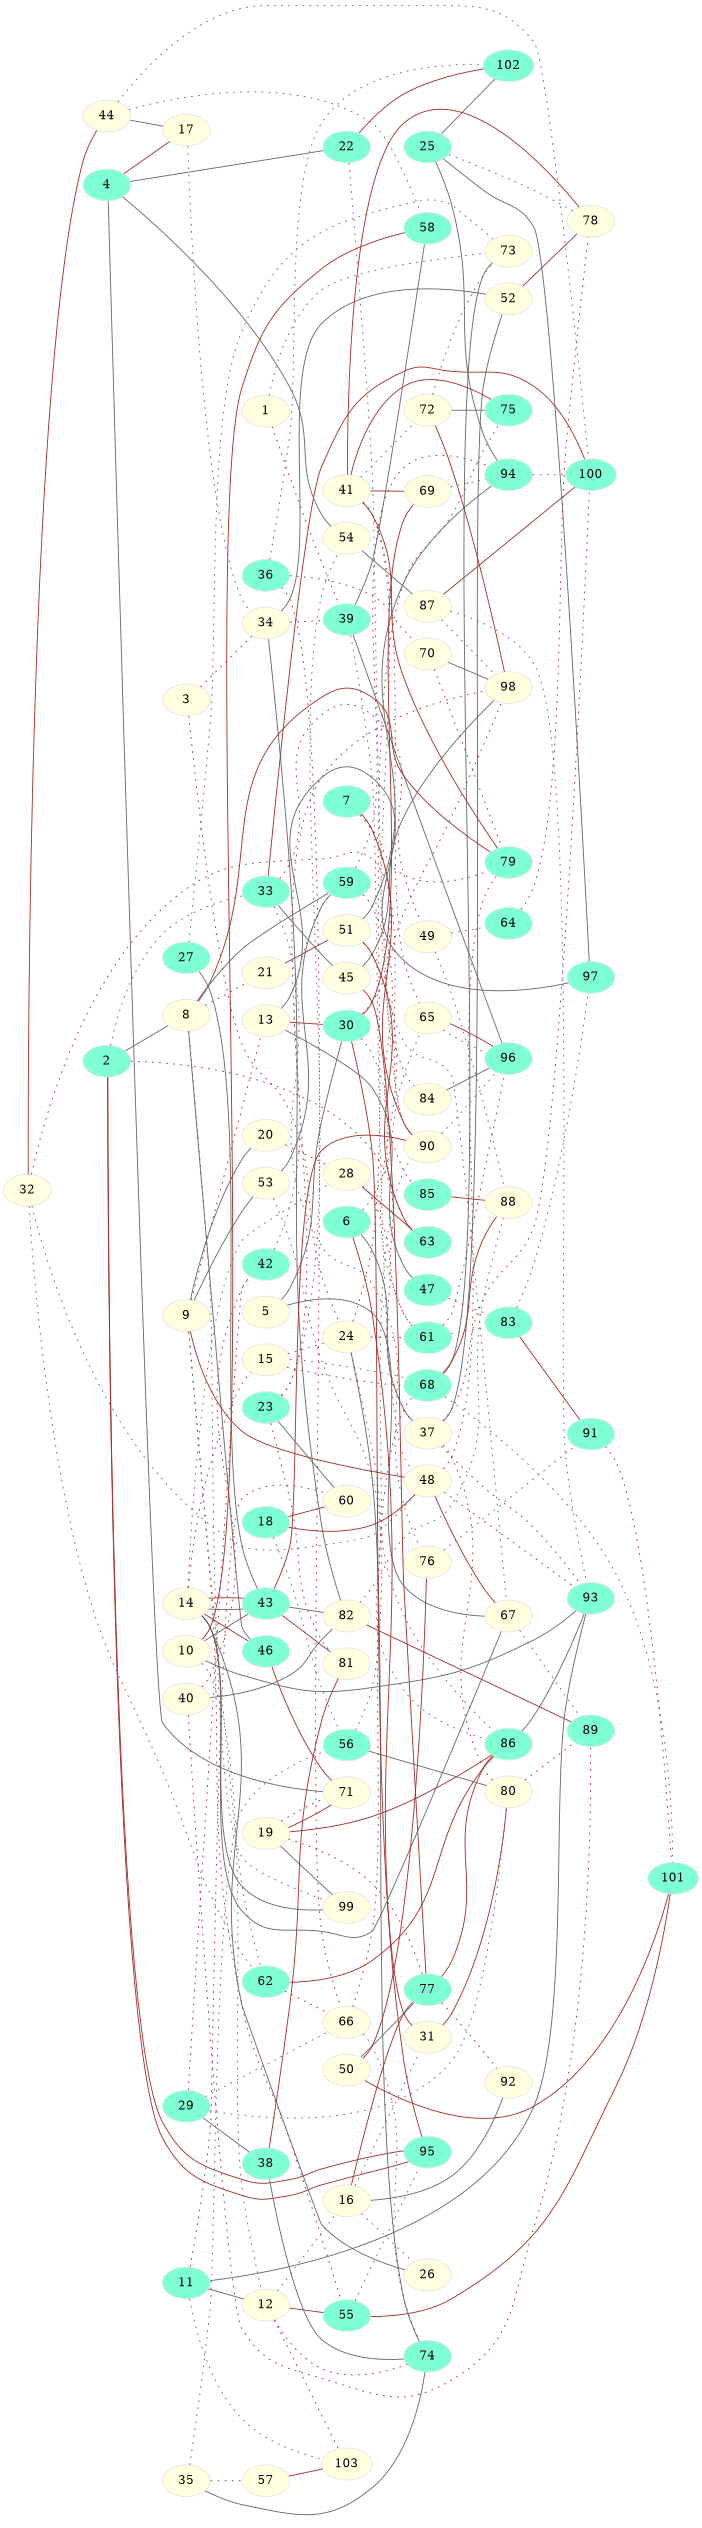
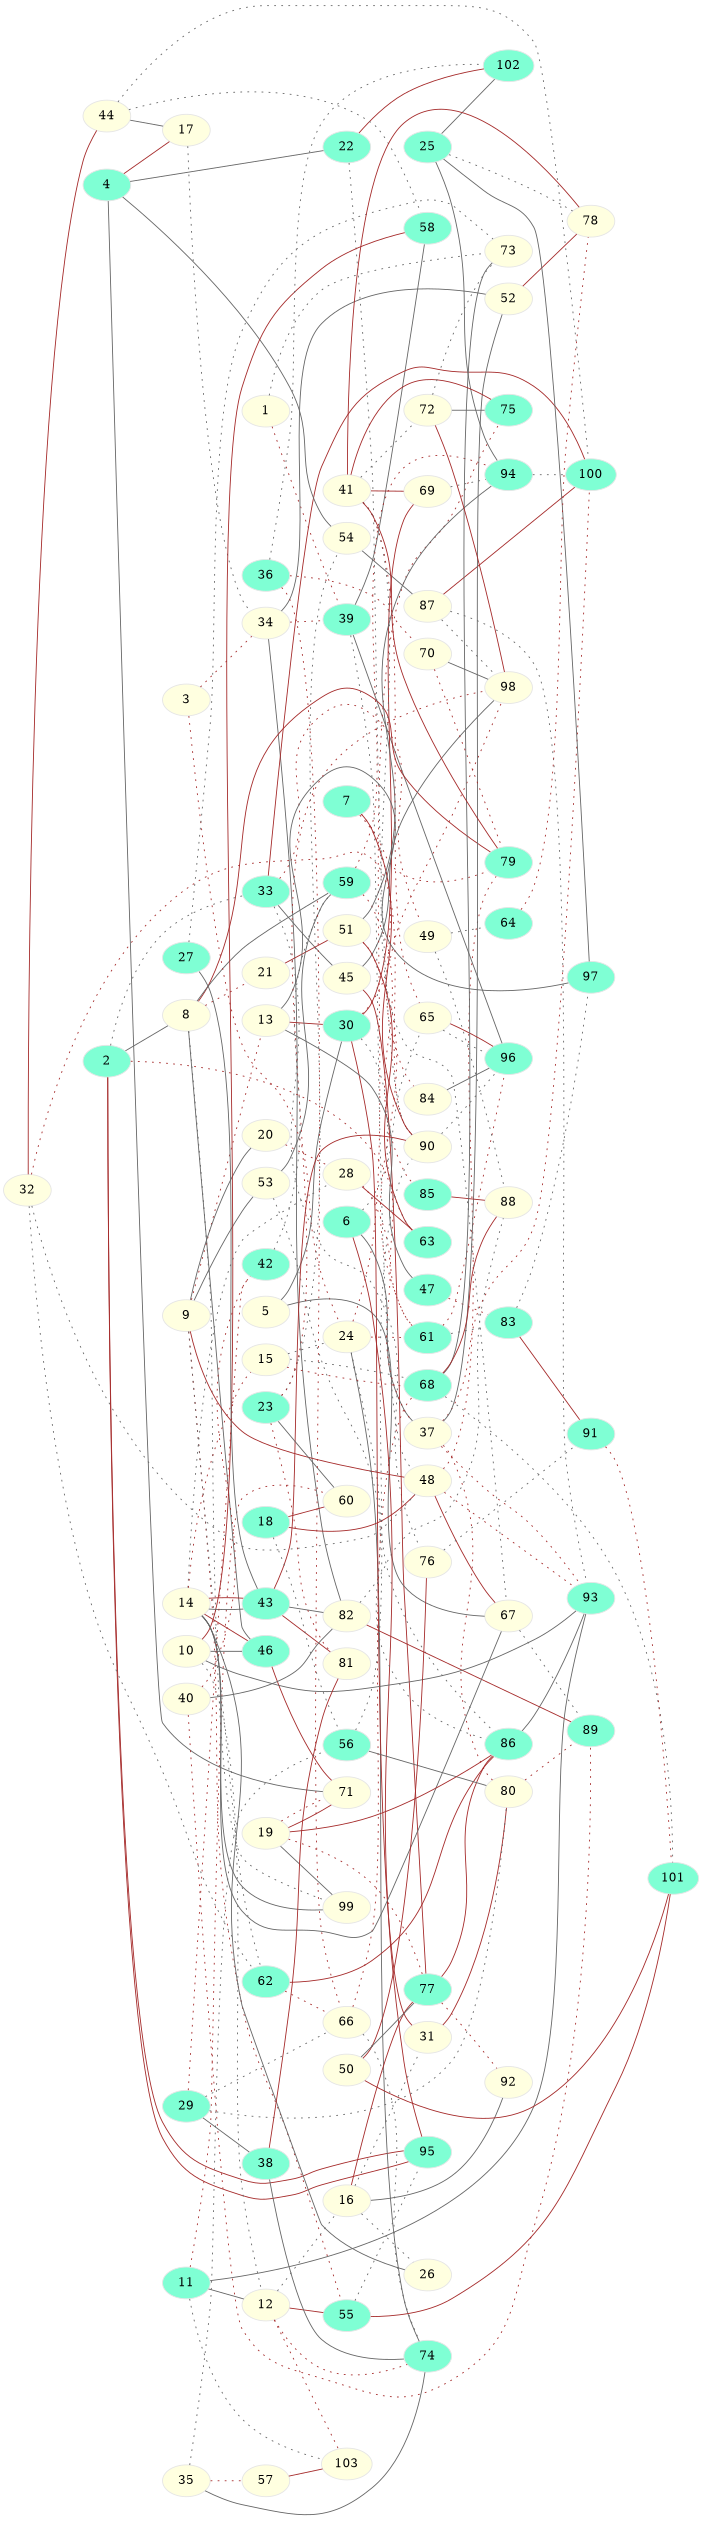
(234, 1623) -> (230, 1651)
